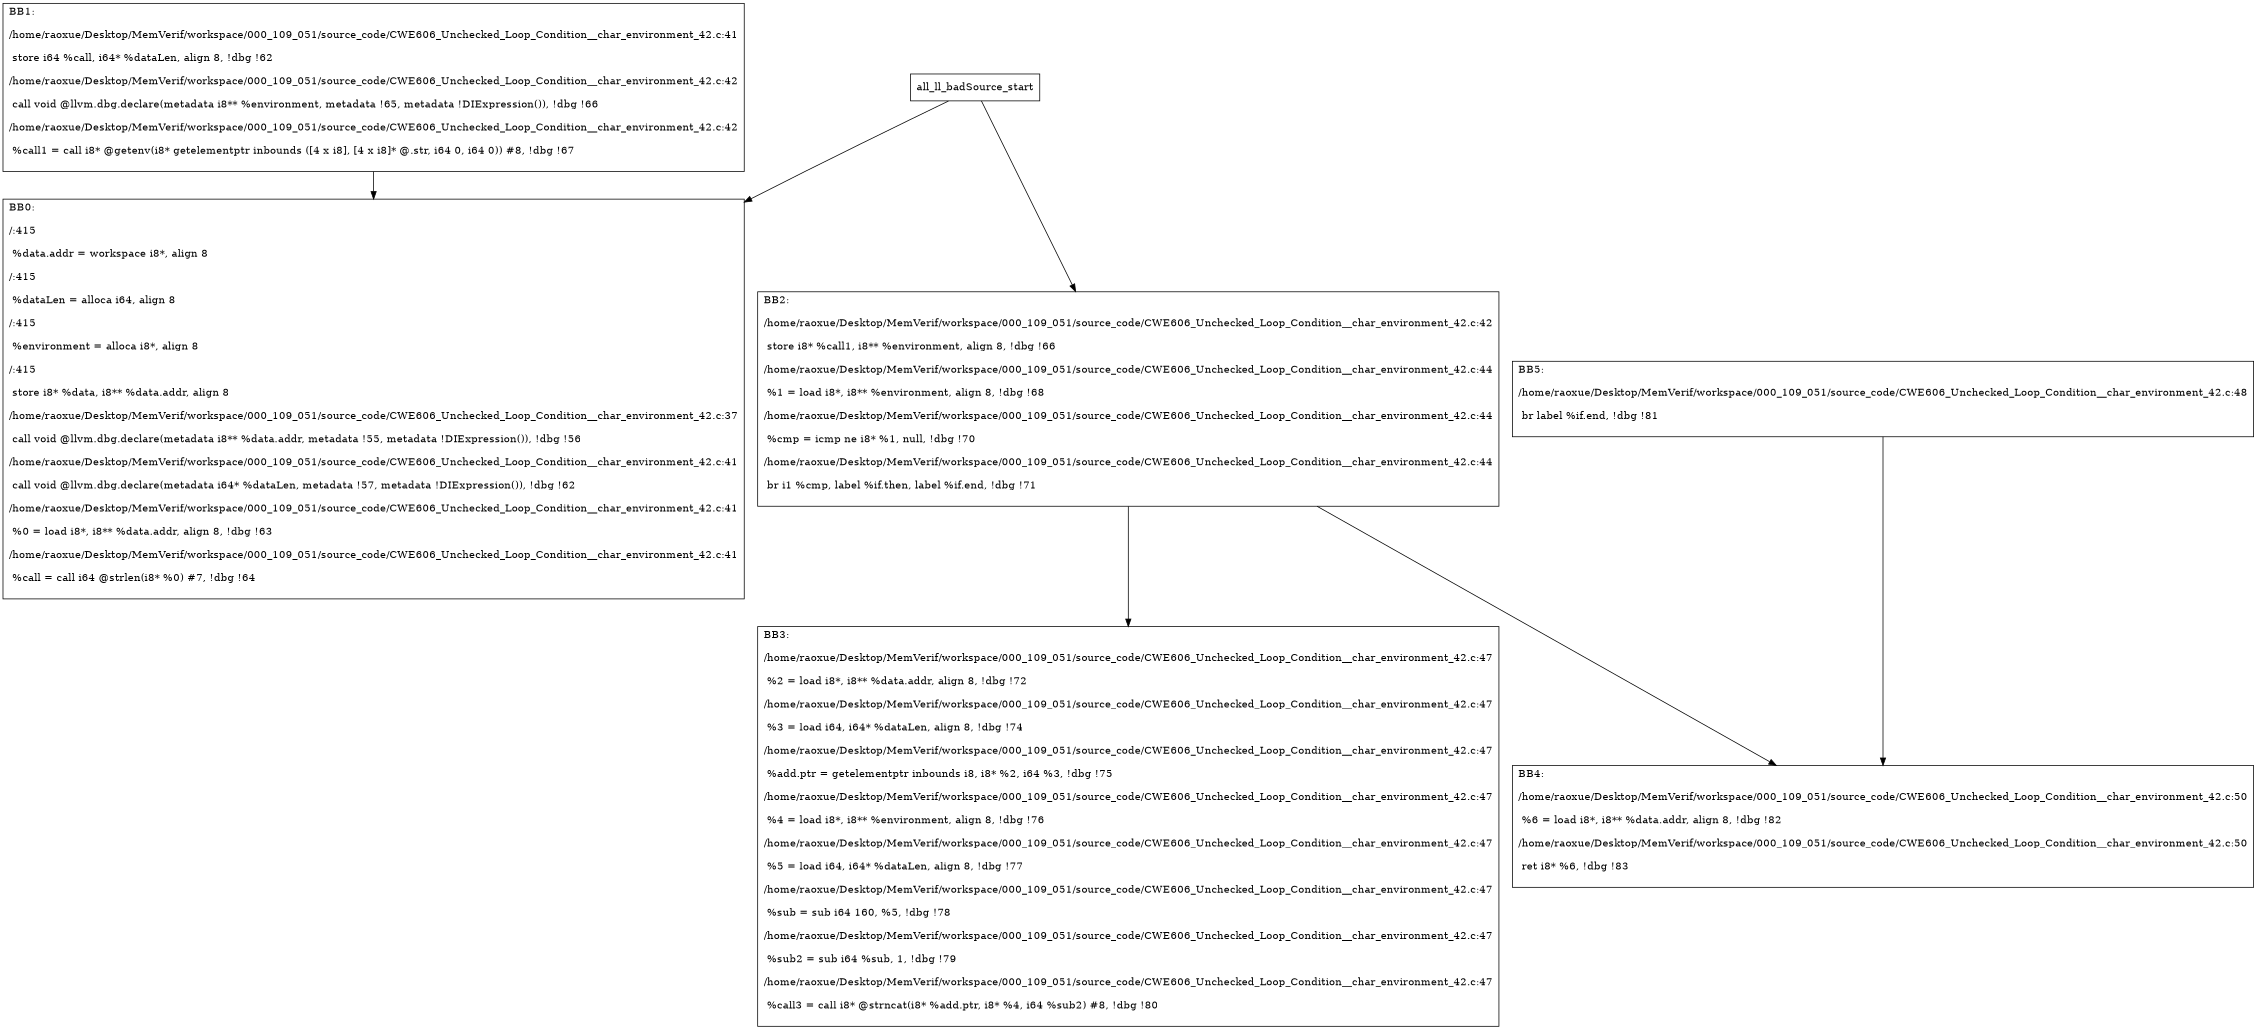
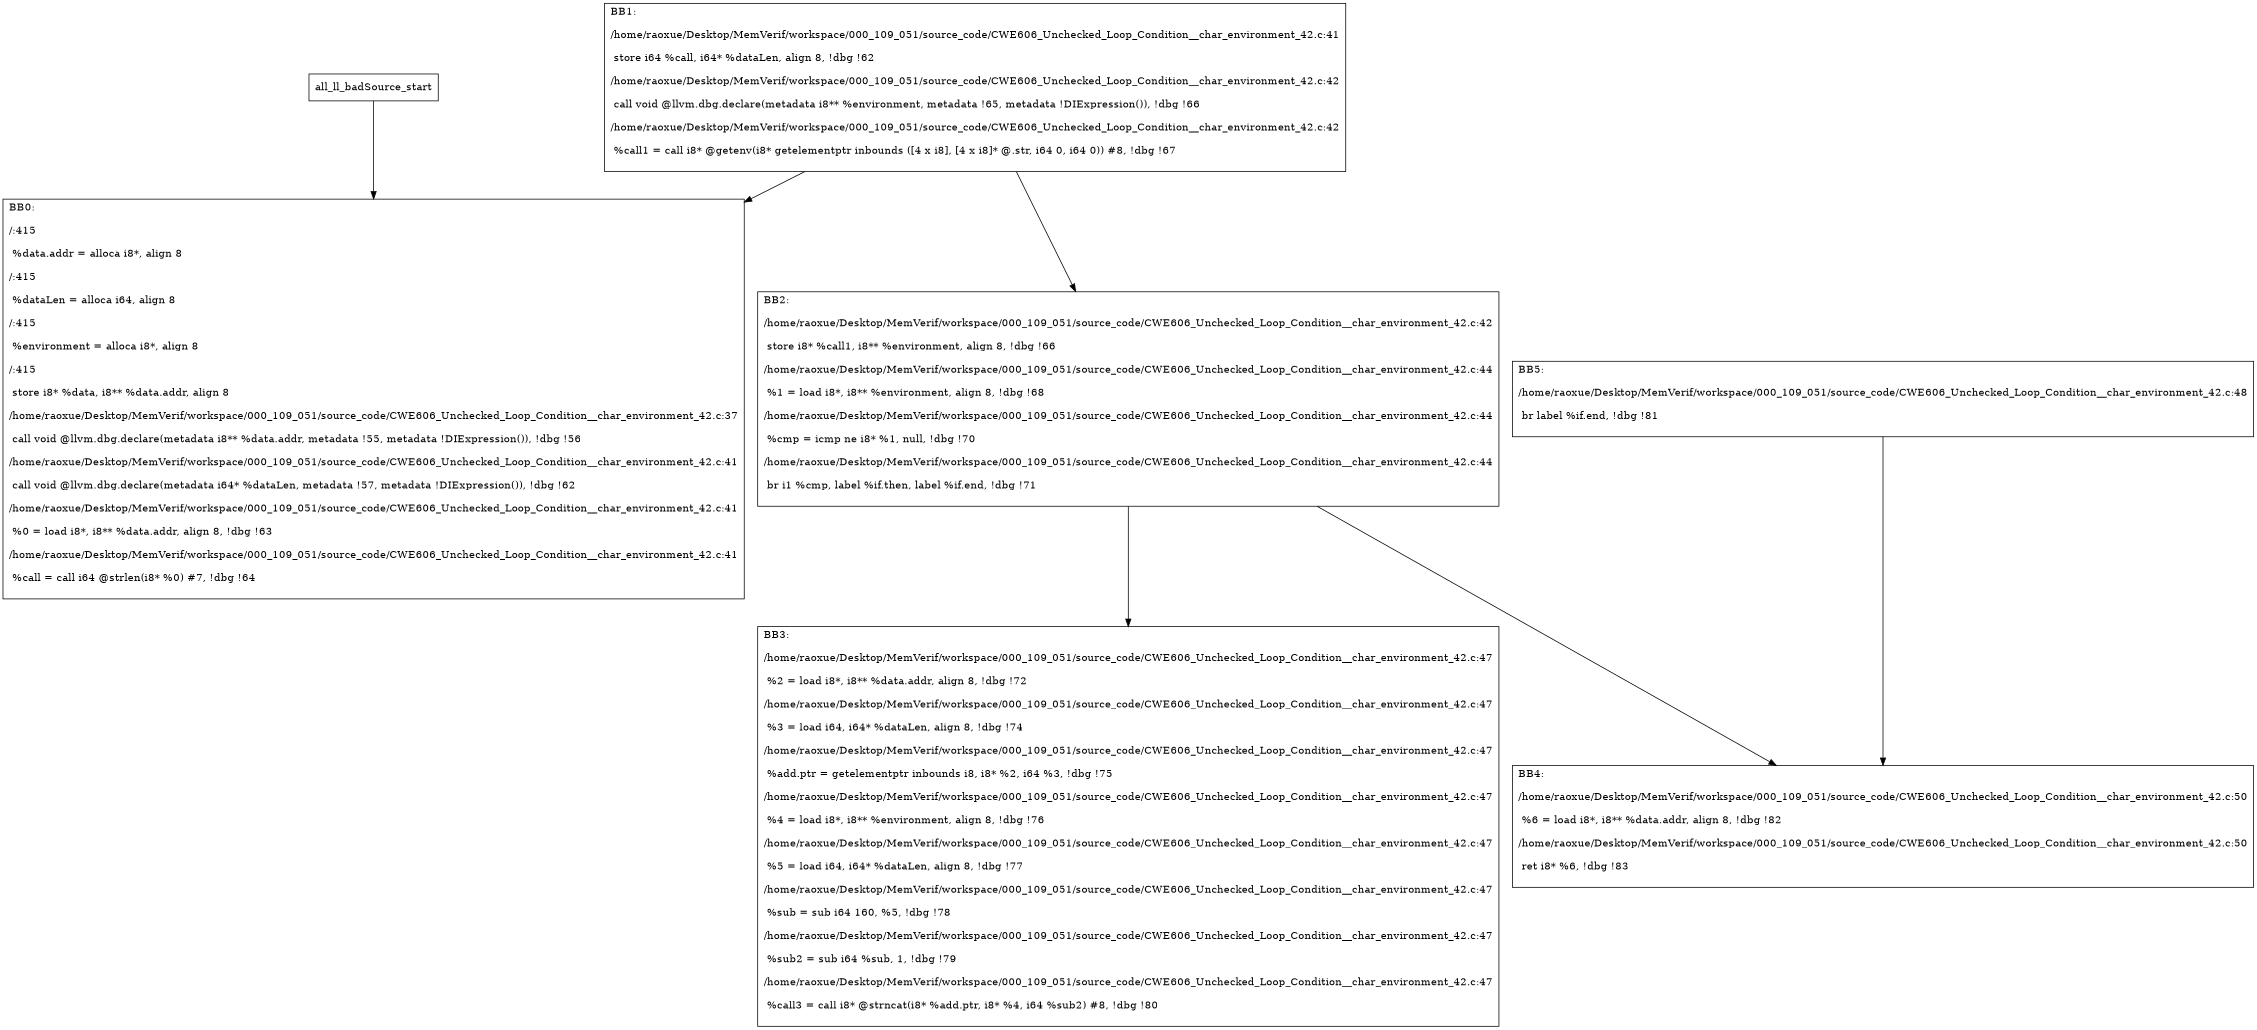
(1027, 193) -> (1044, 228)
(109, 254) -> (96, 254)
